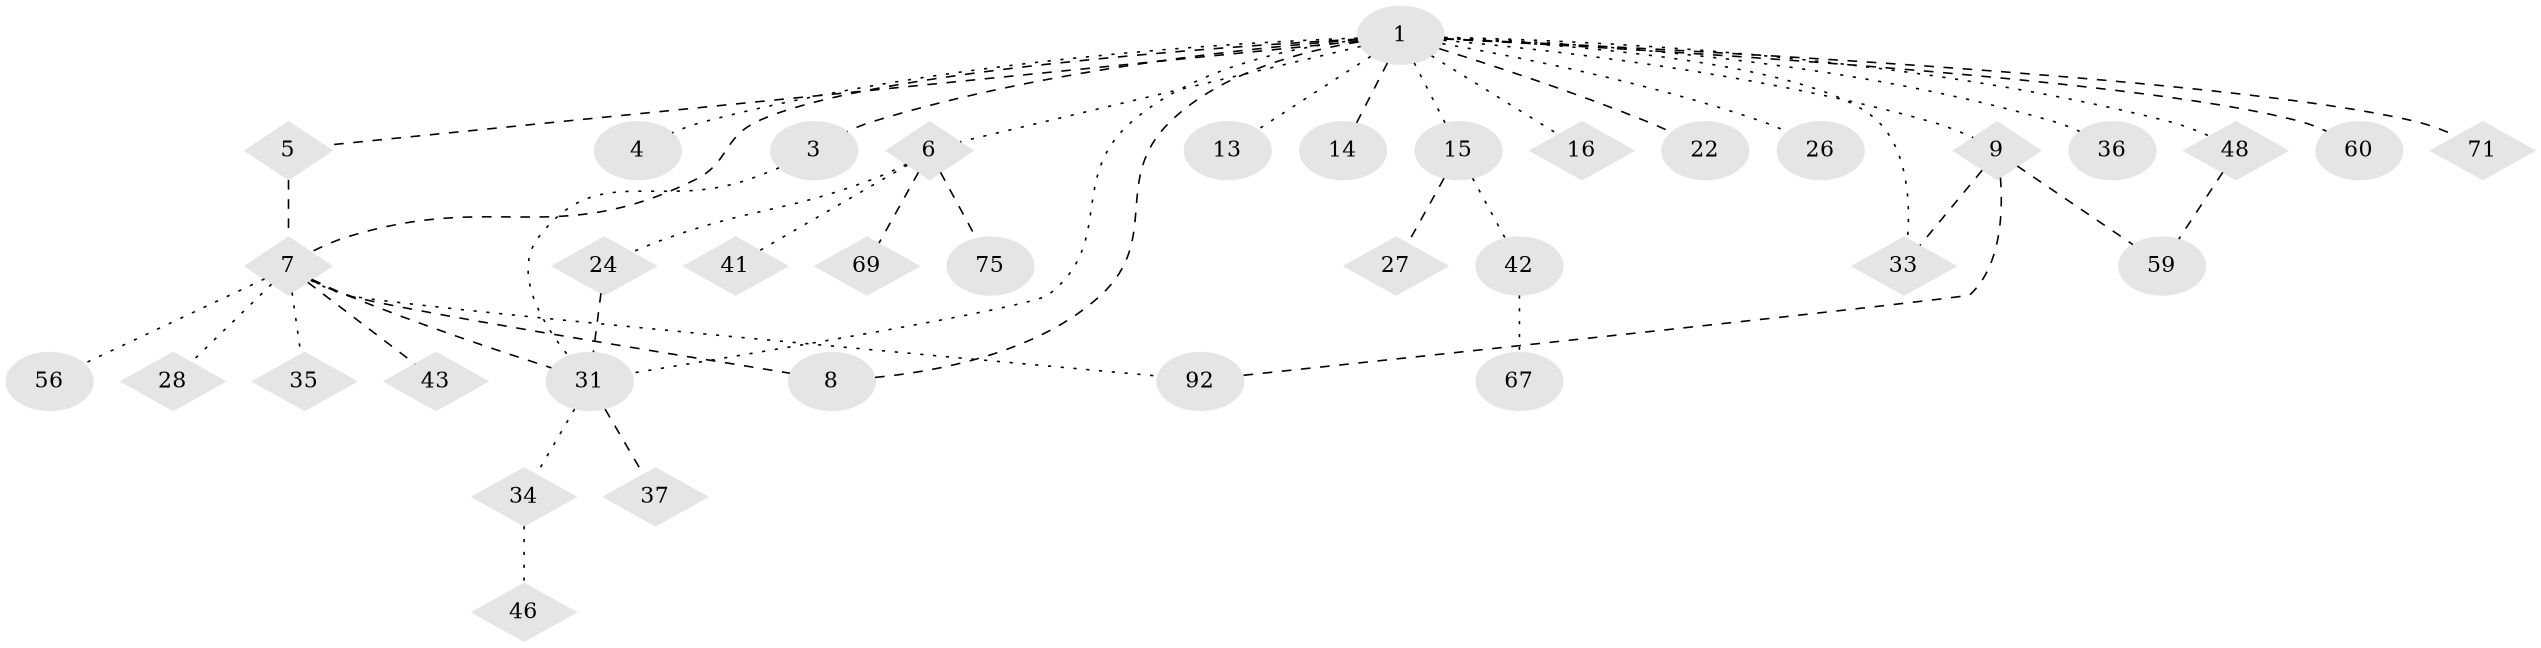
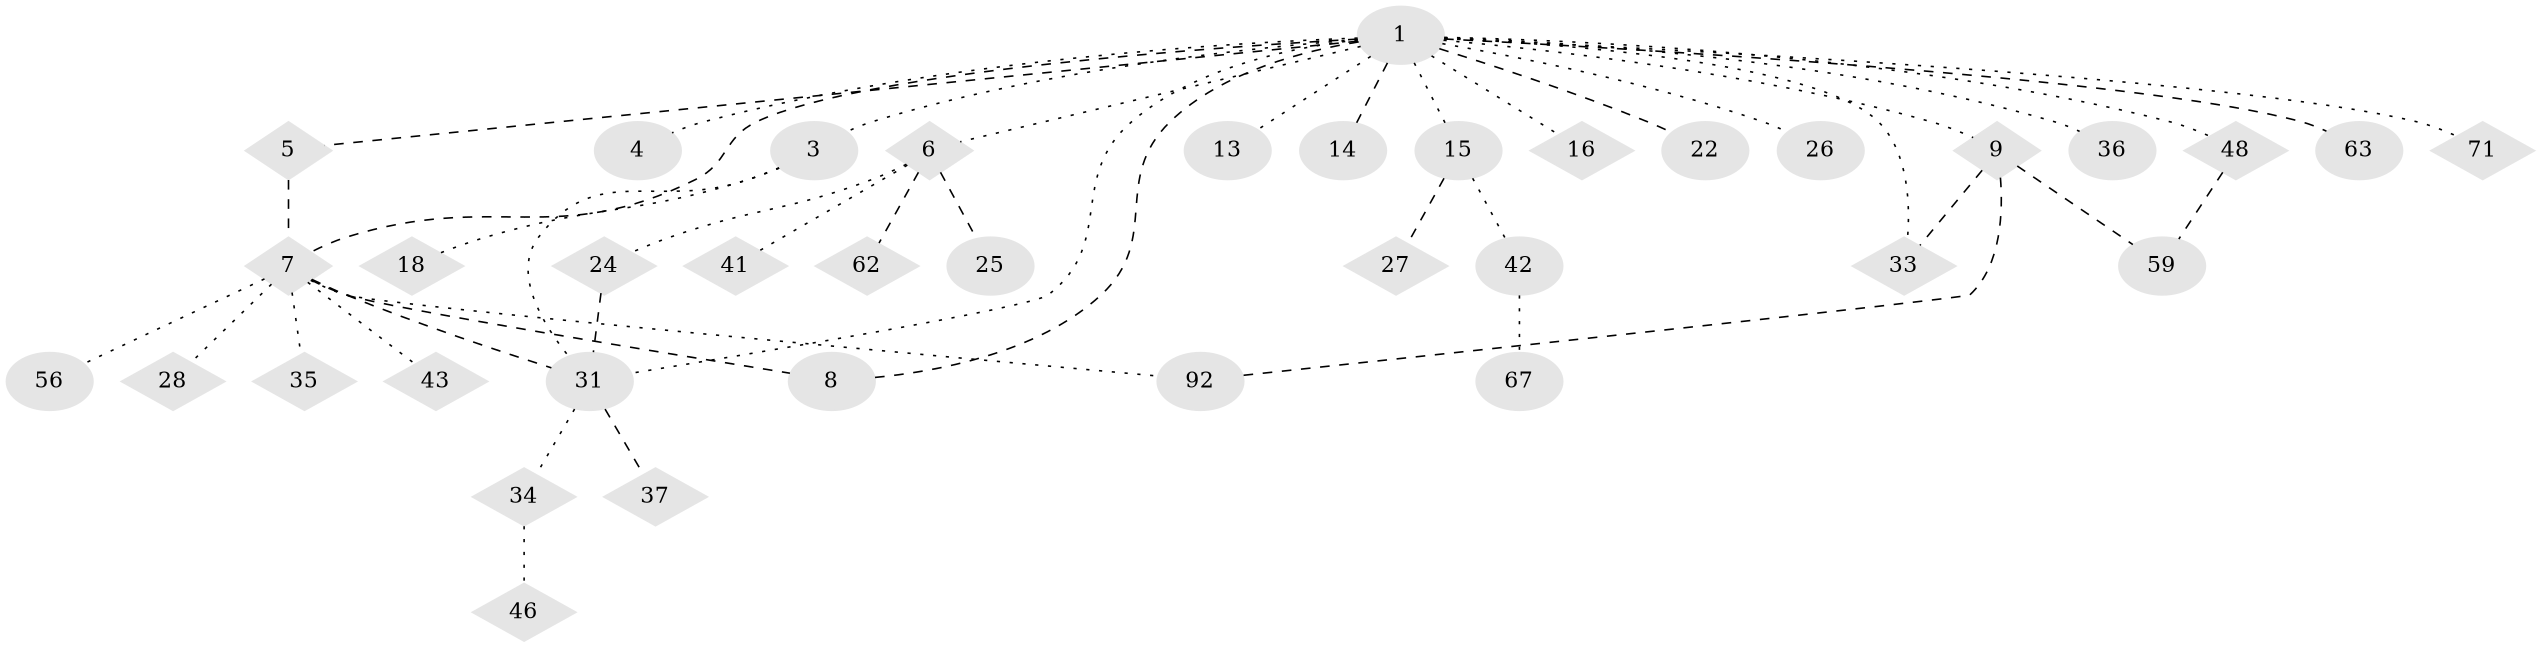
(2156, 85) -> (2156, 85)
(1010, 87) -> (1010, 87)
(2359, 151) -> (2359, 151)
none -> (412, 266)
(867, 266) -> (867, 266)
(991, 266) -> (991, 266)
(362, 323) -> (362, 323)
